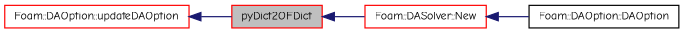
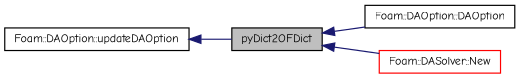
(97, 17) -> (97, 39)
(277, 17) -> (277, 39)
(514, 17) -> (350, 29)
